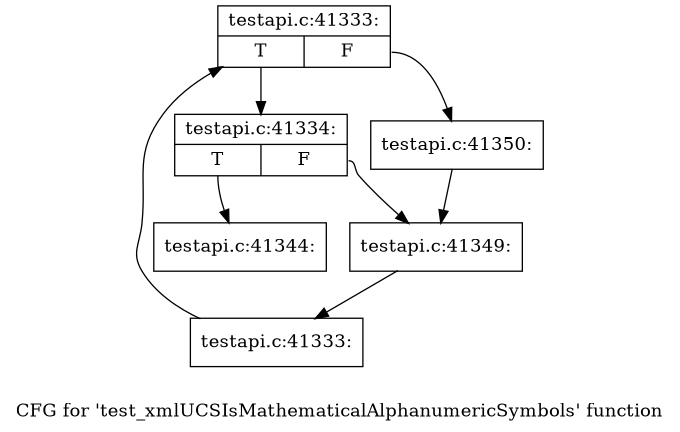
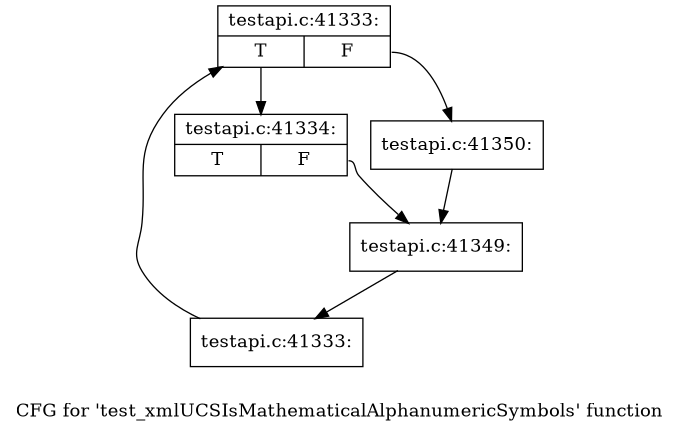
(240, 247) -> none
